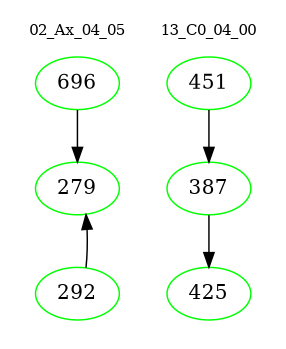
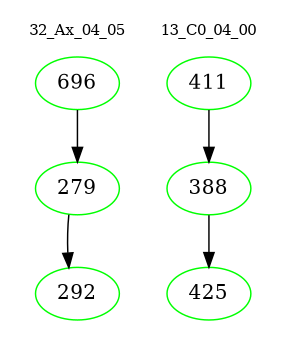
(77, 31) -> (77, 31)
(209, 83) -> (209, 83)
(209, 188) -> (209, 188)
(87, 249) -> (68, 234)
